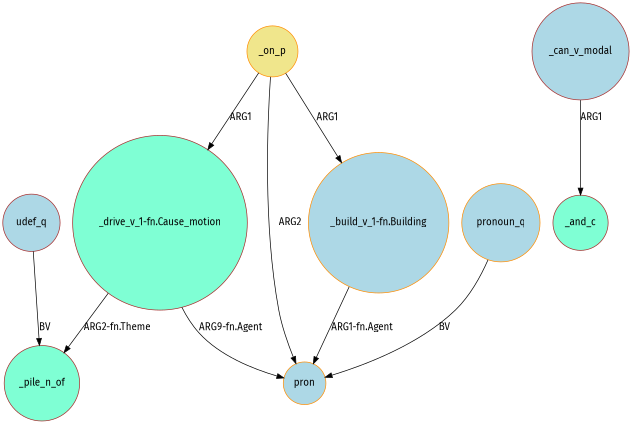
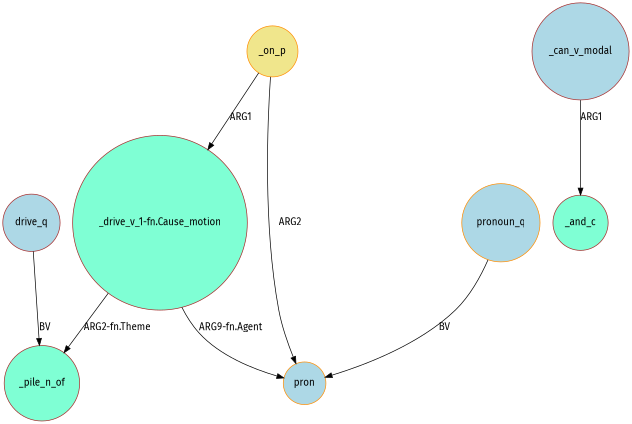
(31, 223) -> (31, 223)
(379, 223) -> none
